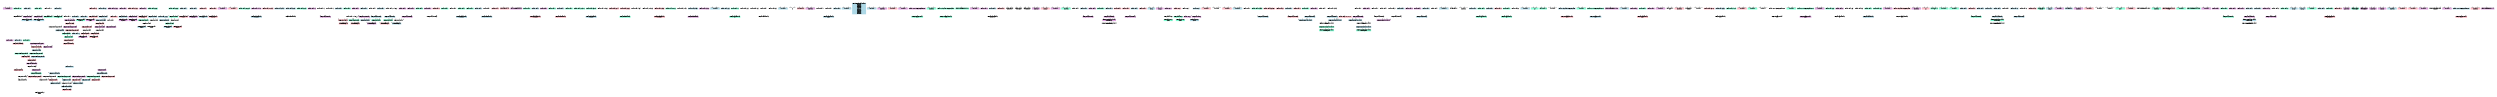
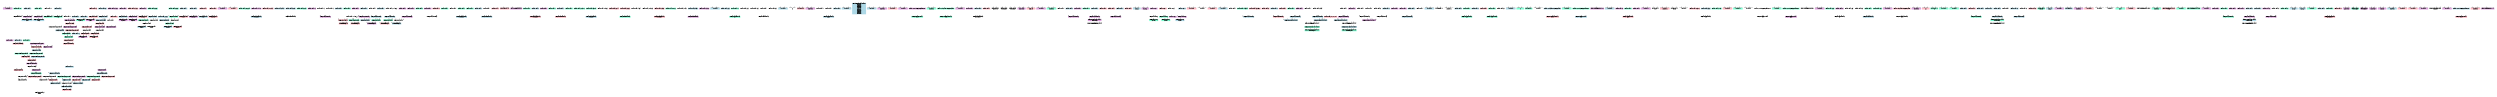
(962, 9) -> none
none -> (1807, 9)
